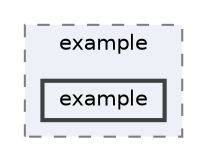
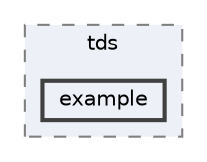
(104, 45) -> (104, 45)
